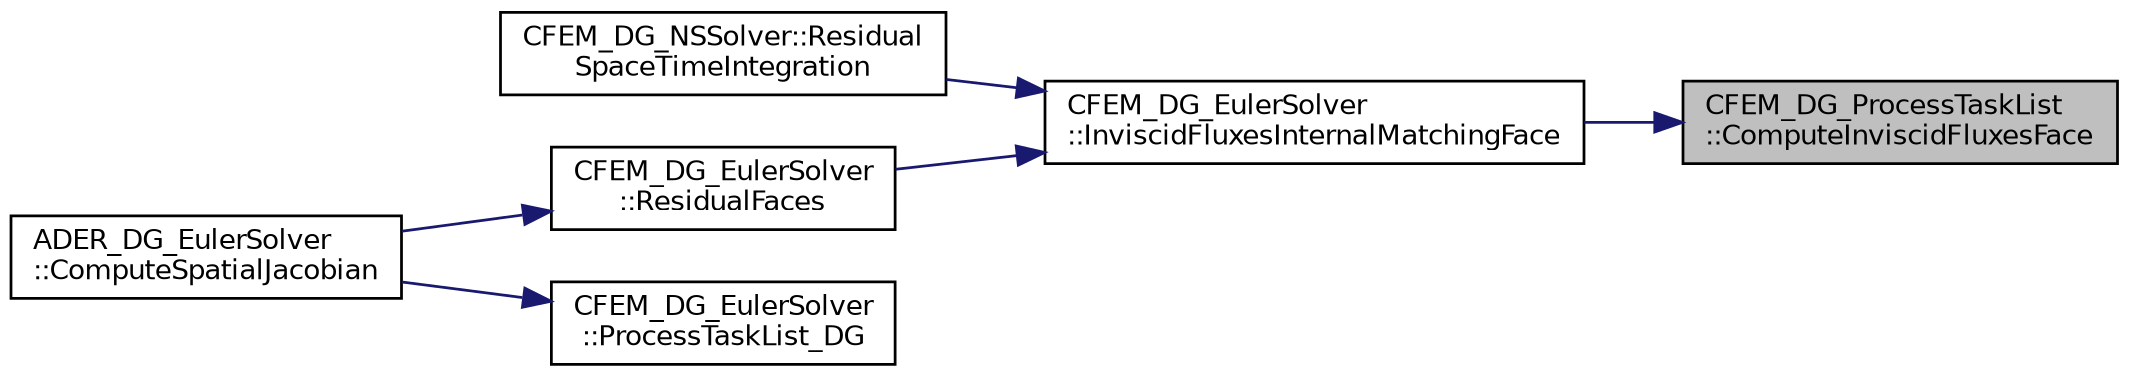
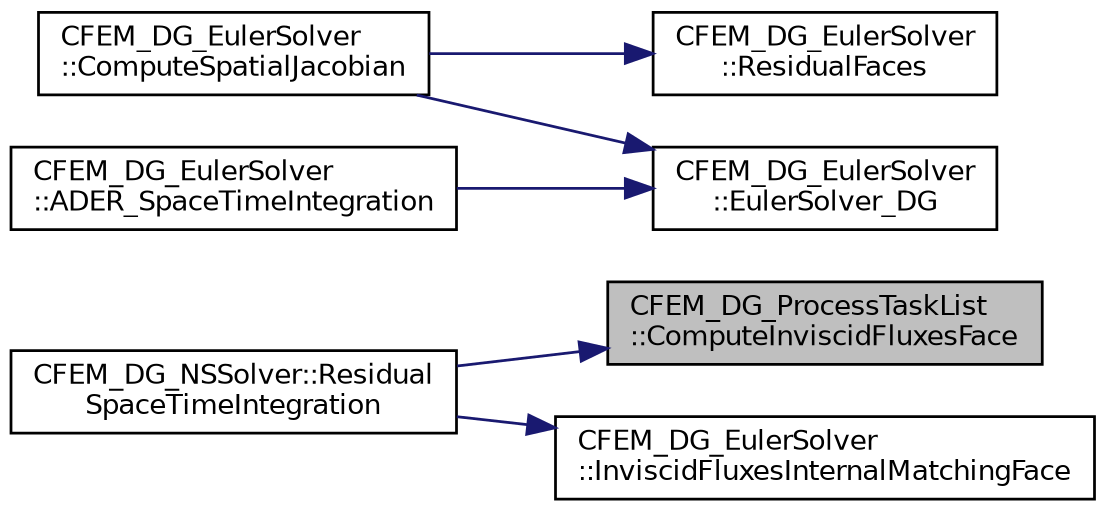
(1619, 122) -> (518, 359)
(956, 162) -> none
none -> (234, 188)
(206, 257) -> (234, 54)
(723, 323) -> (825, 188)
